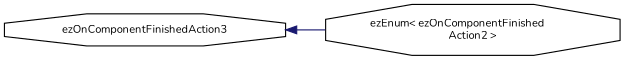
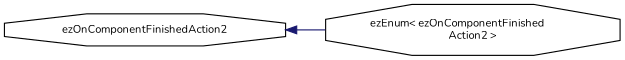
(145, 30) -> (145, 30)
